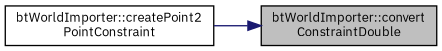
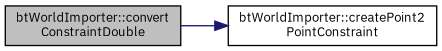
(231, 26) -> (198, 26)
